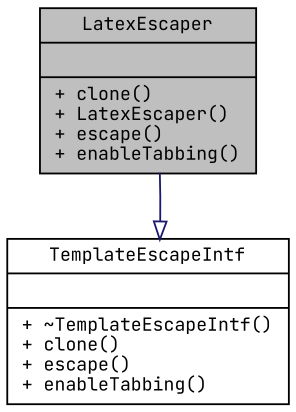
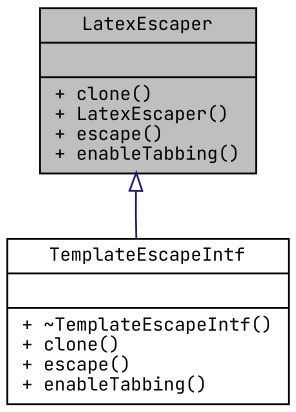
(160, 197) -> (136, 216)
